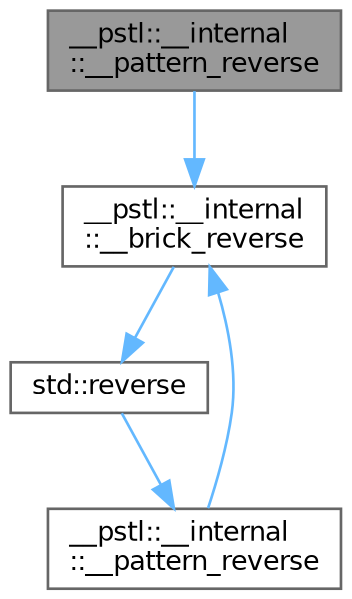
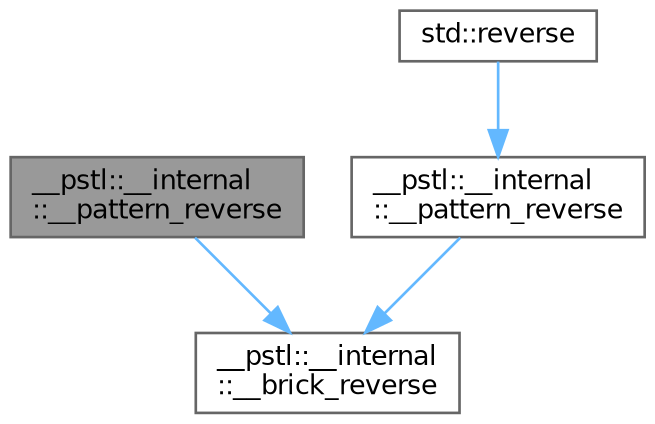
(154, 302) -> none
